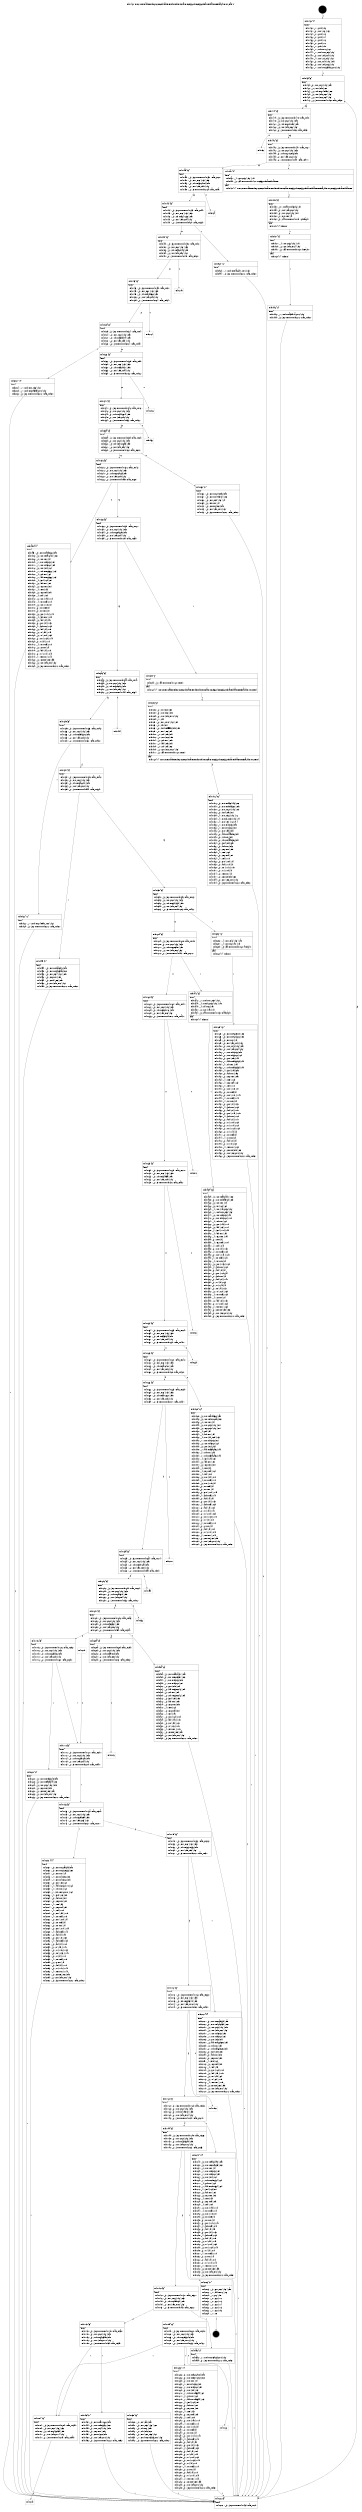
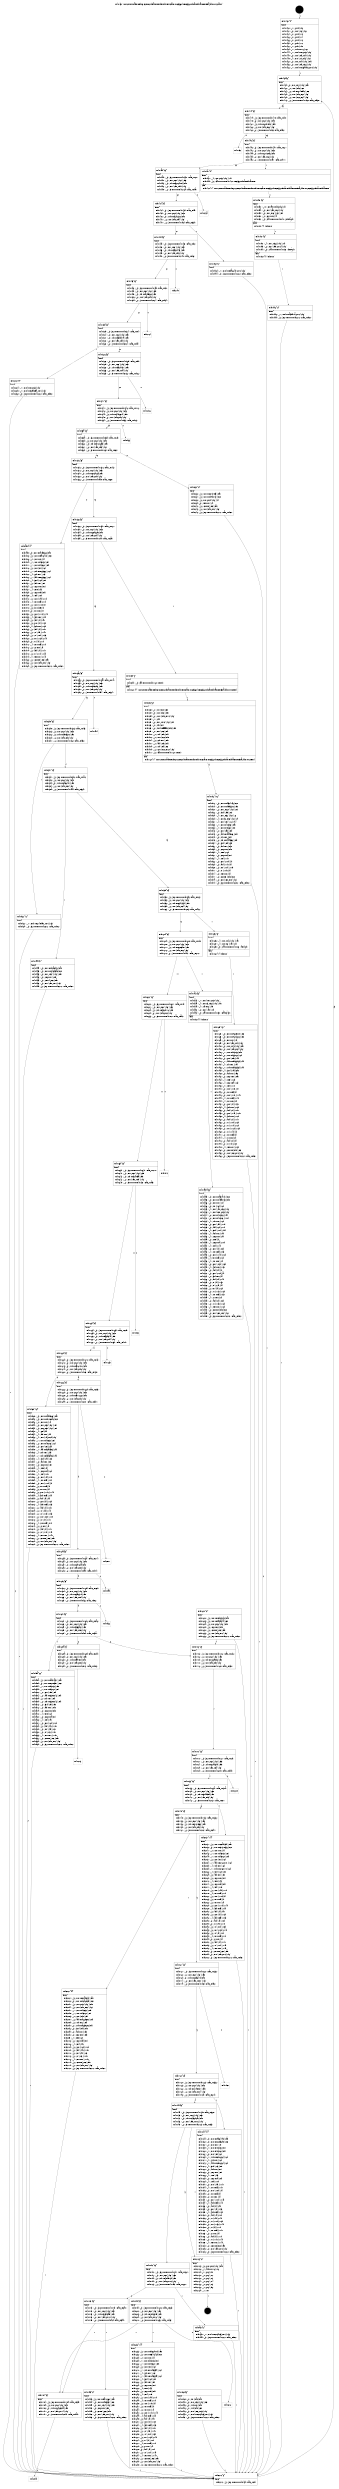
(81, 1698) -> (230, 1780)
(51, 1716) -> (216, 1641)
